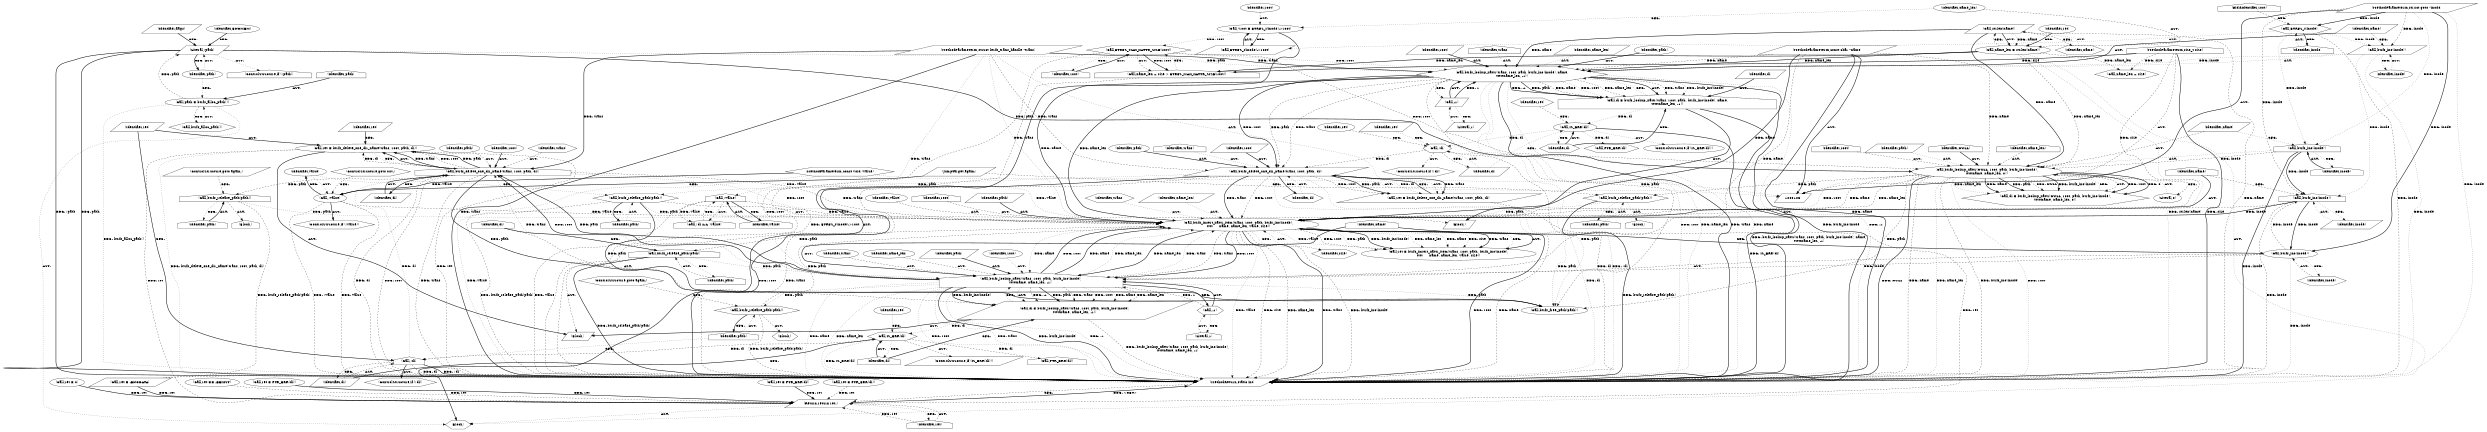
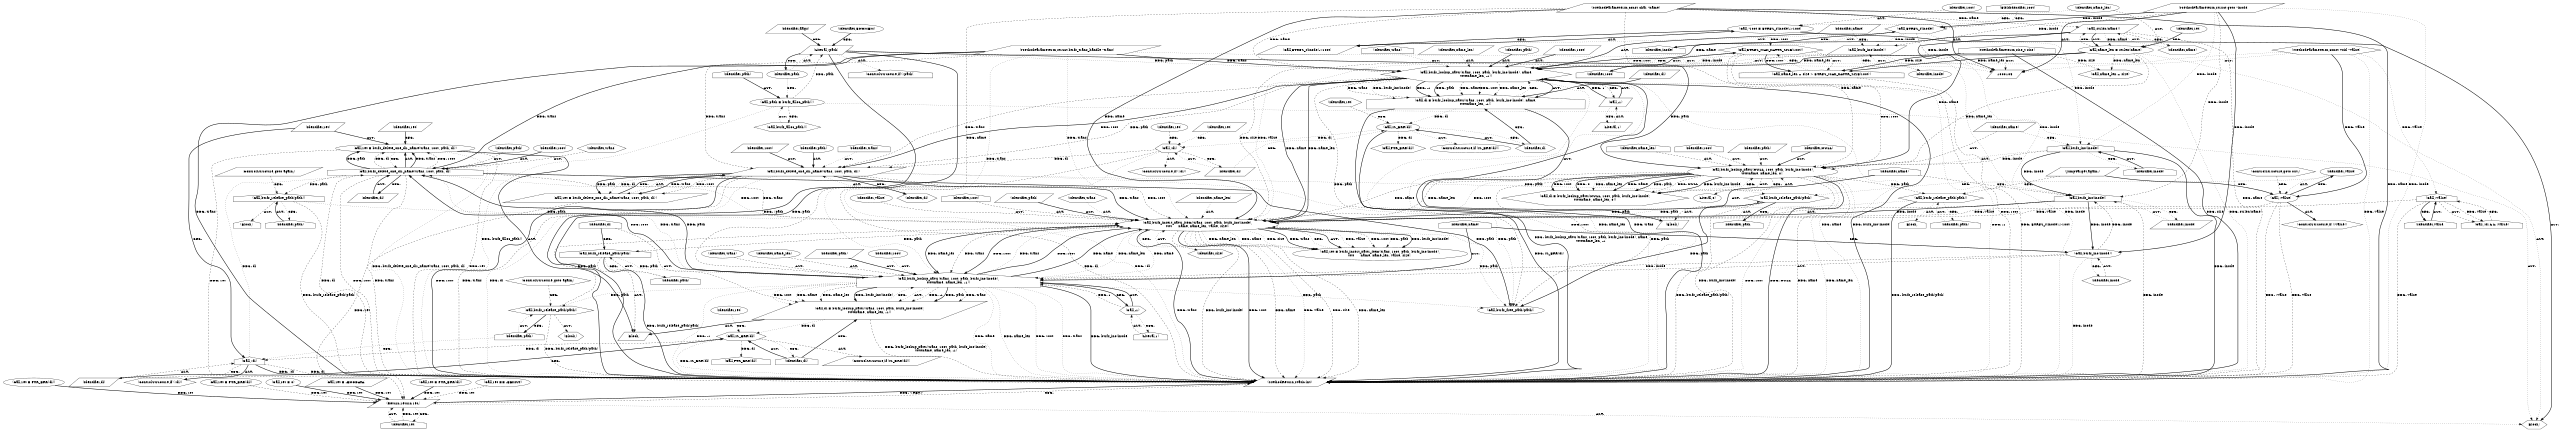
none -> (1926, 18)
(2280, 374) -> (1948, 58)
